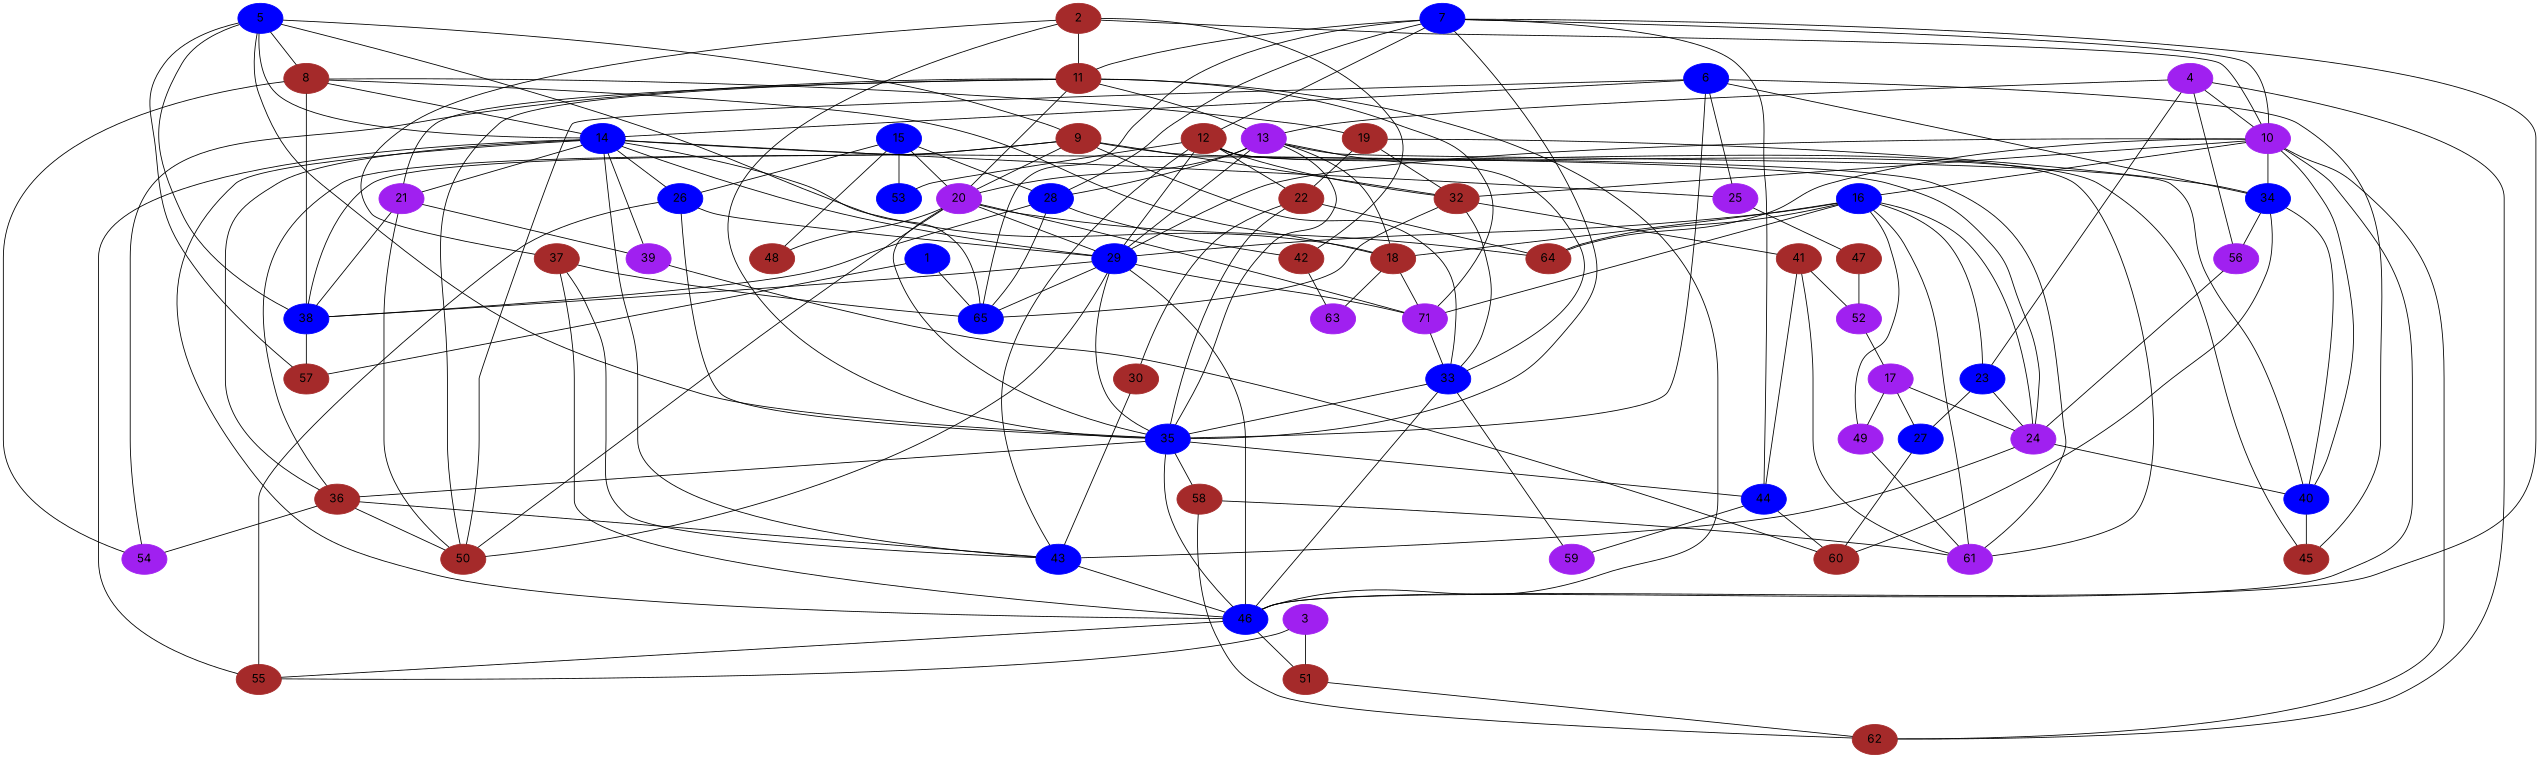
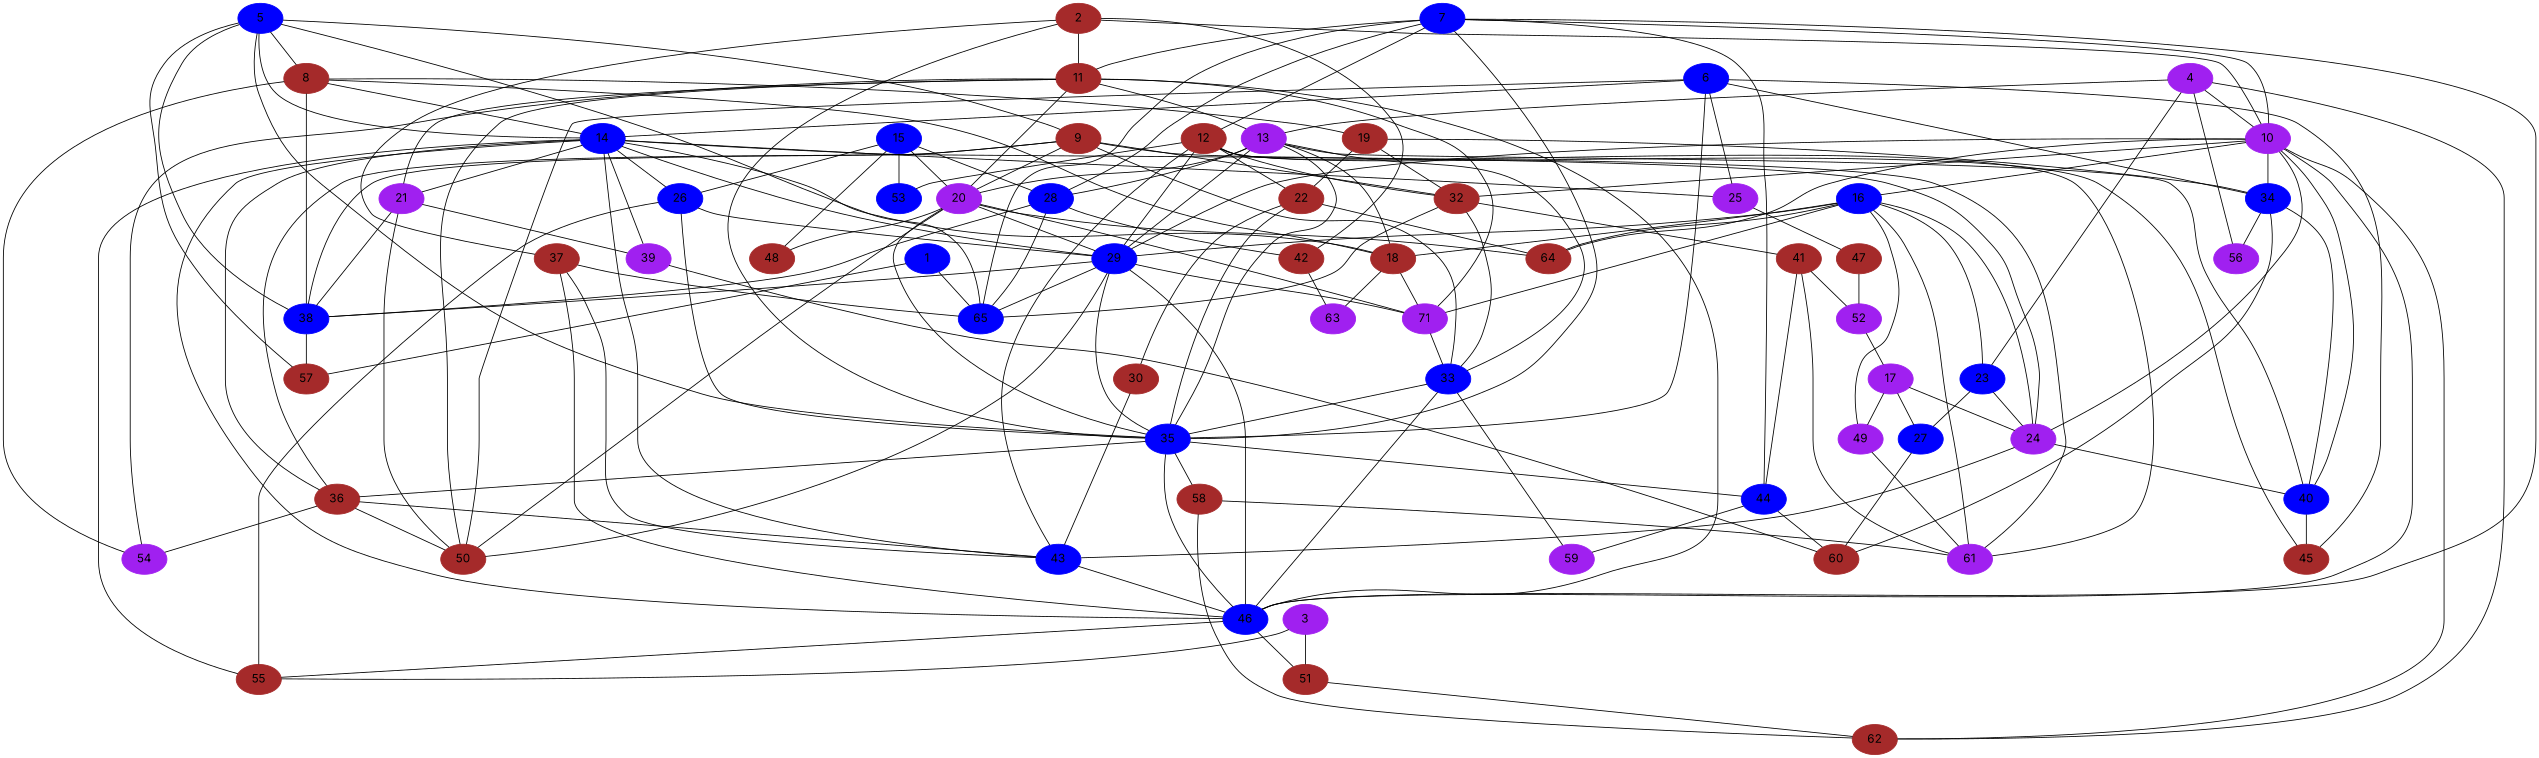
(2135, 349) -> (2221, 319)
